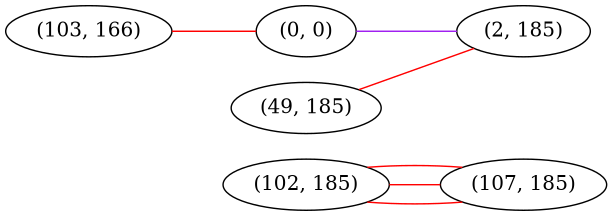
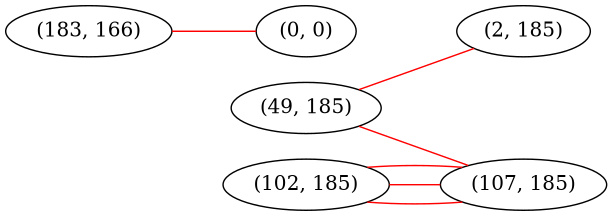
(89, 31) -> (89, 31)
(407, 31) -> none
none -> (414, 146)
